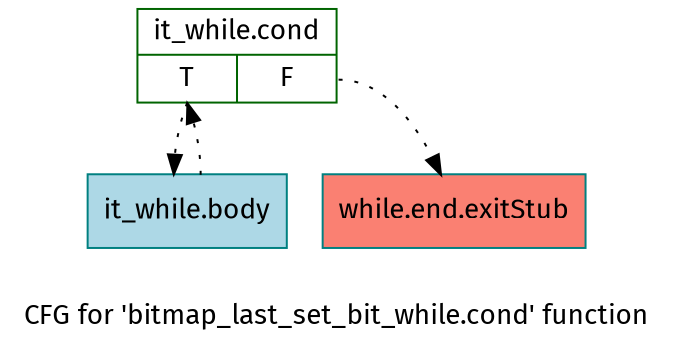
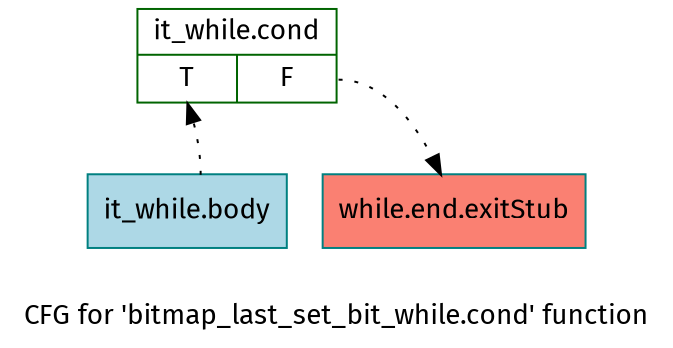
(179, 128) -> none
